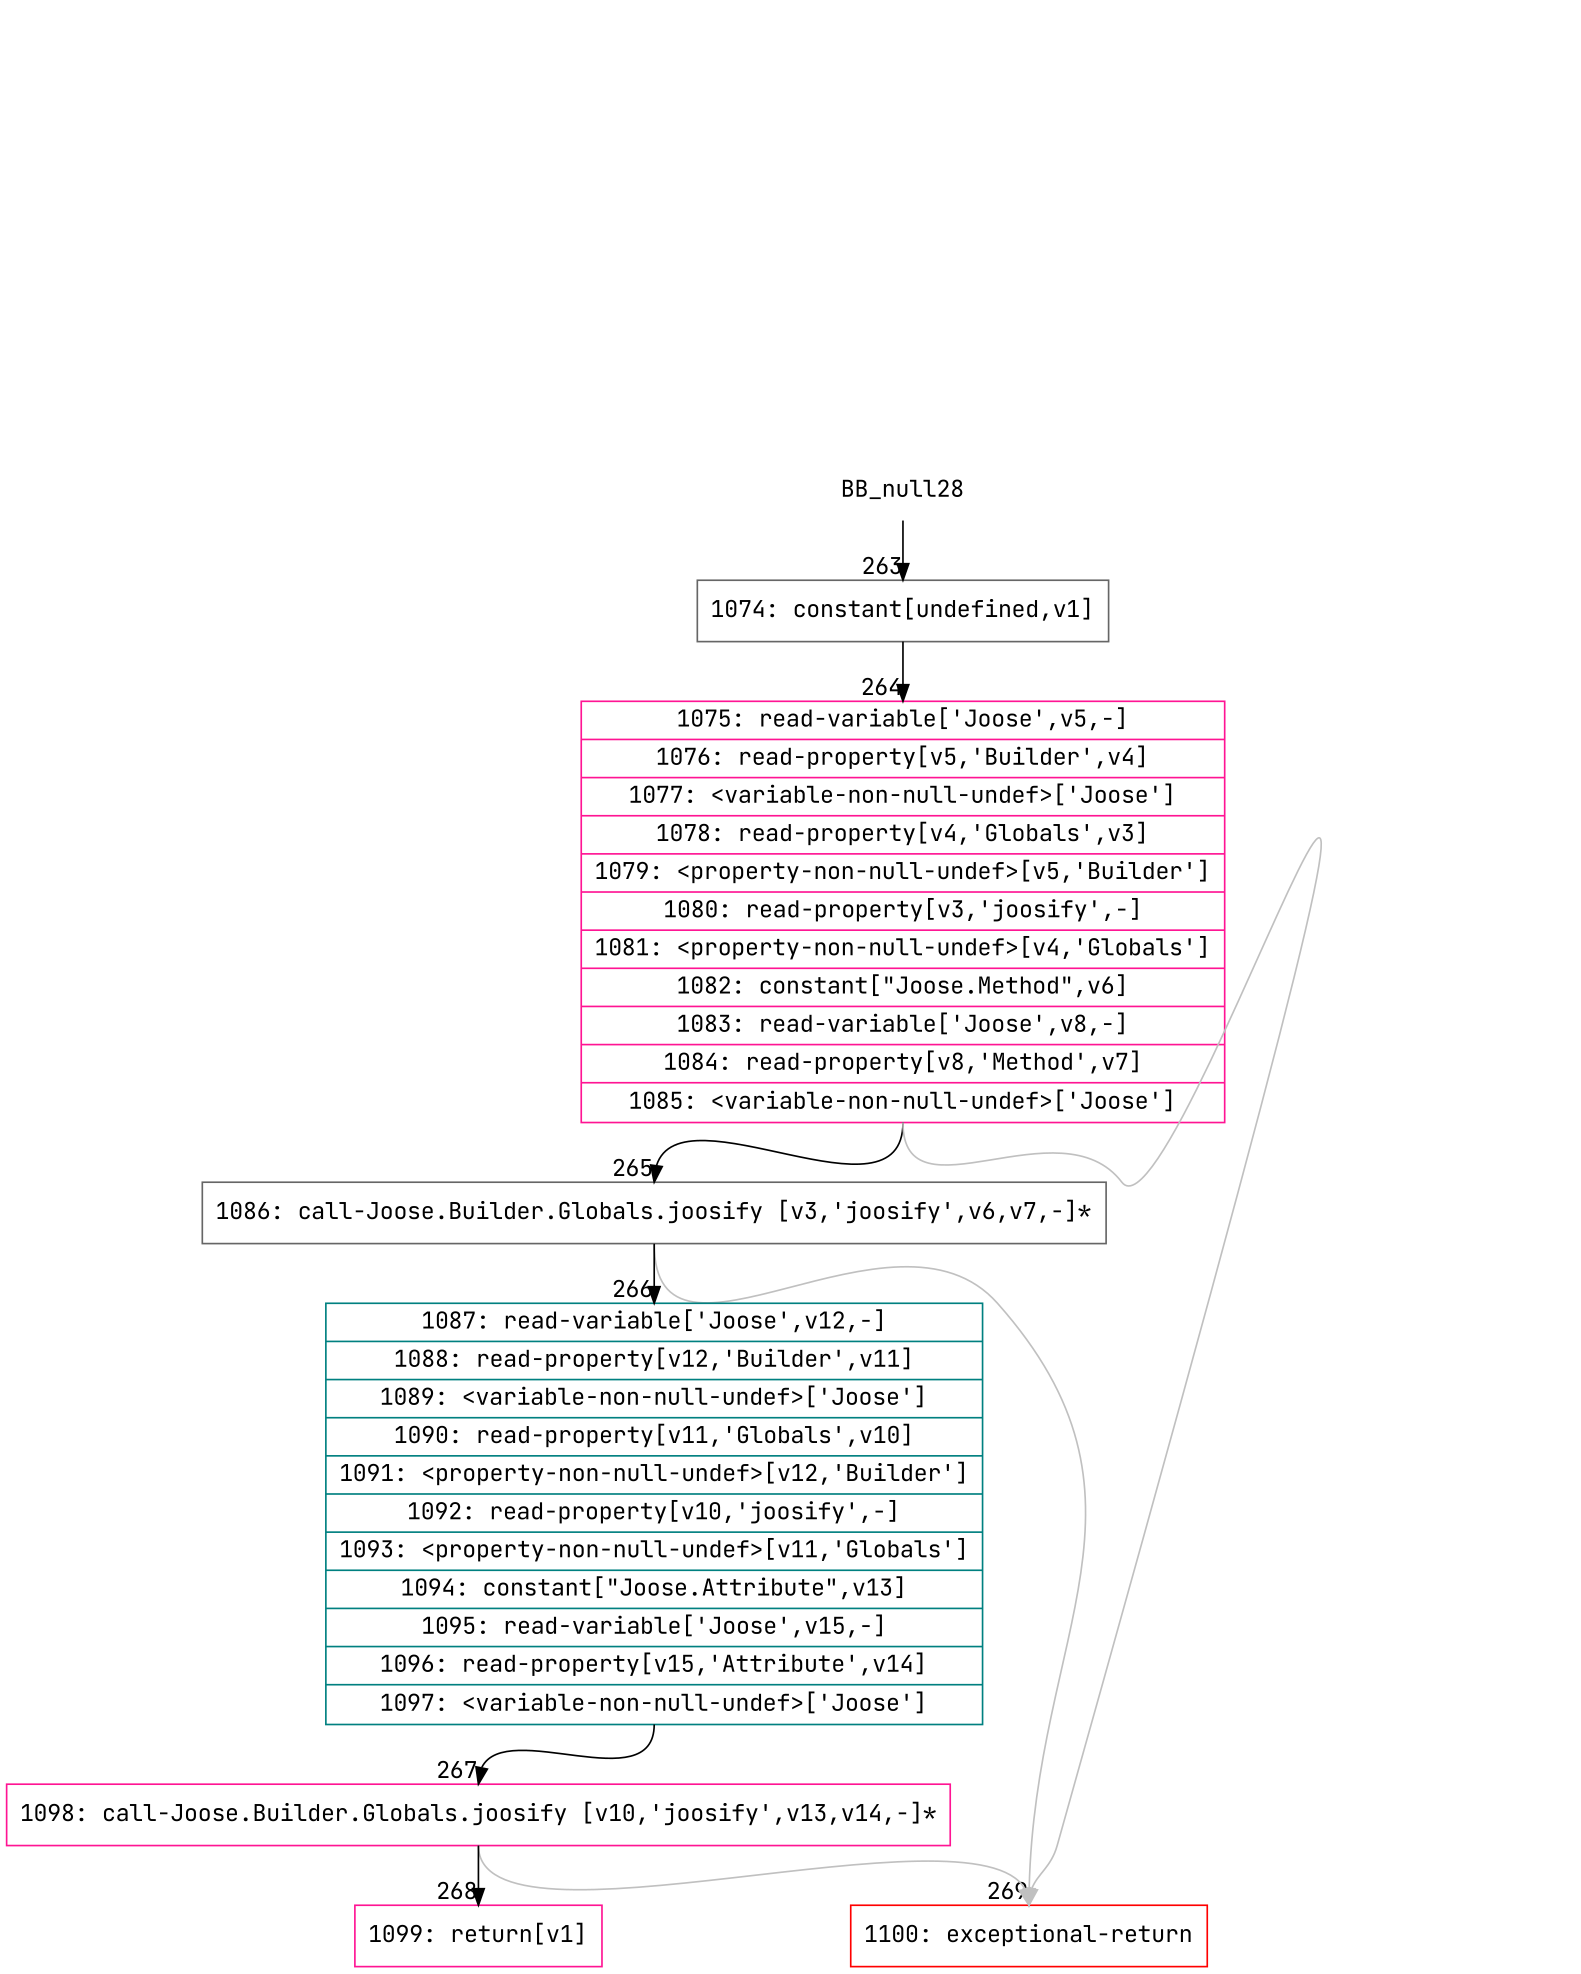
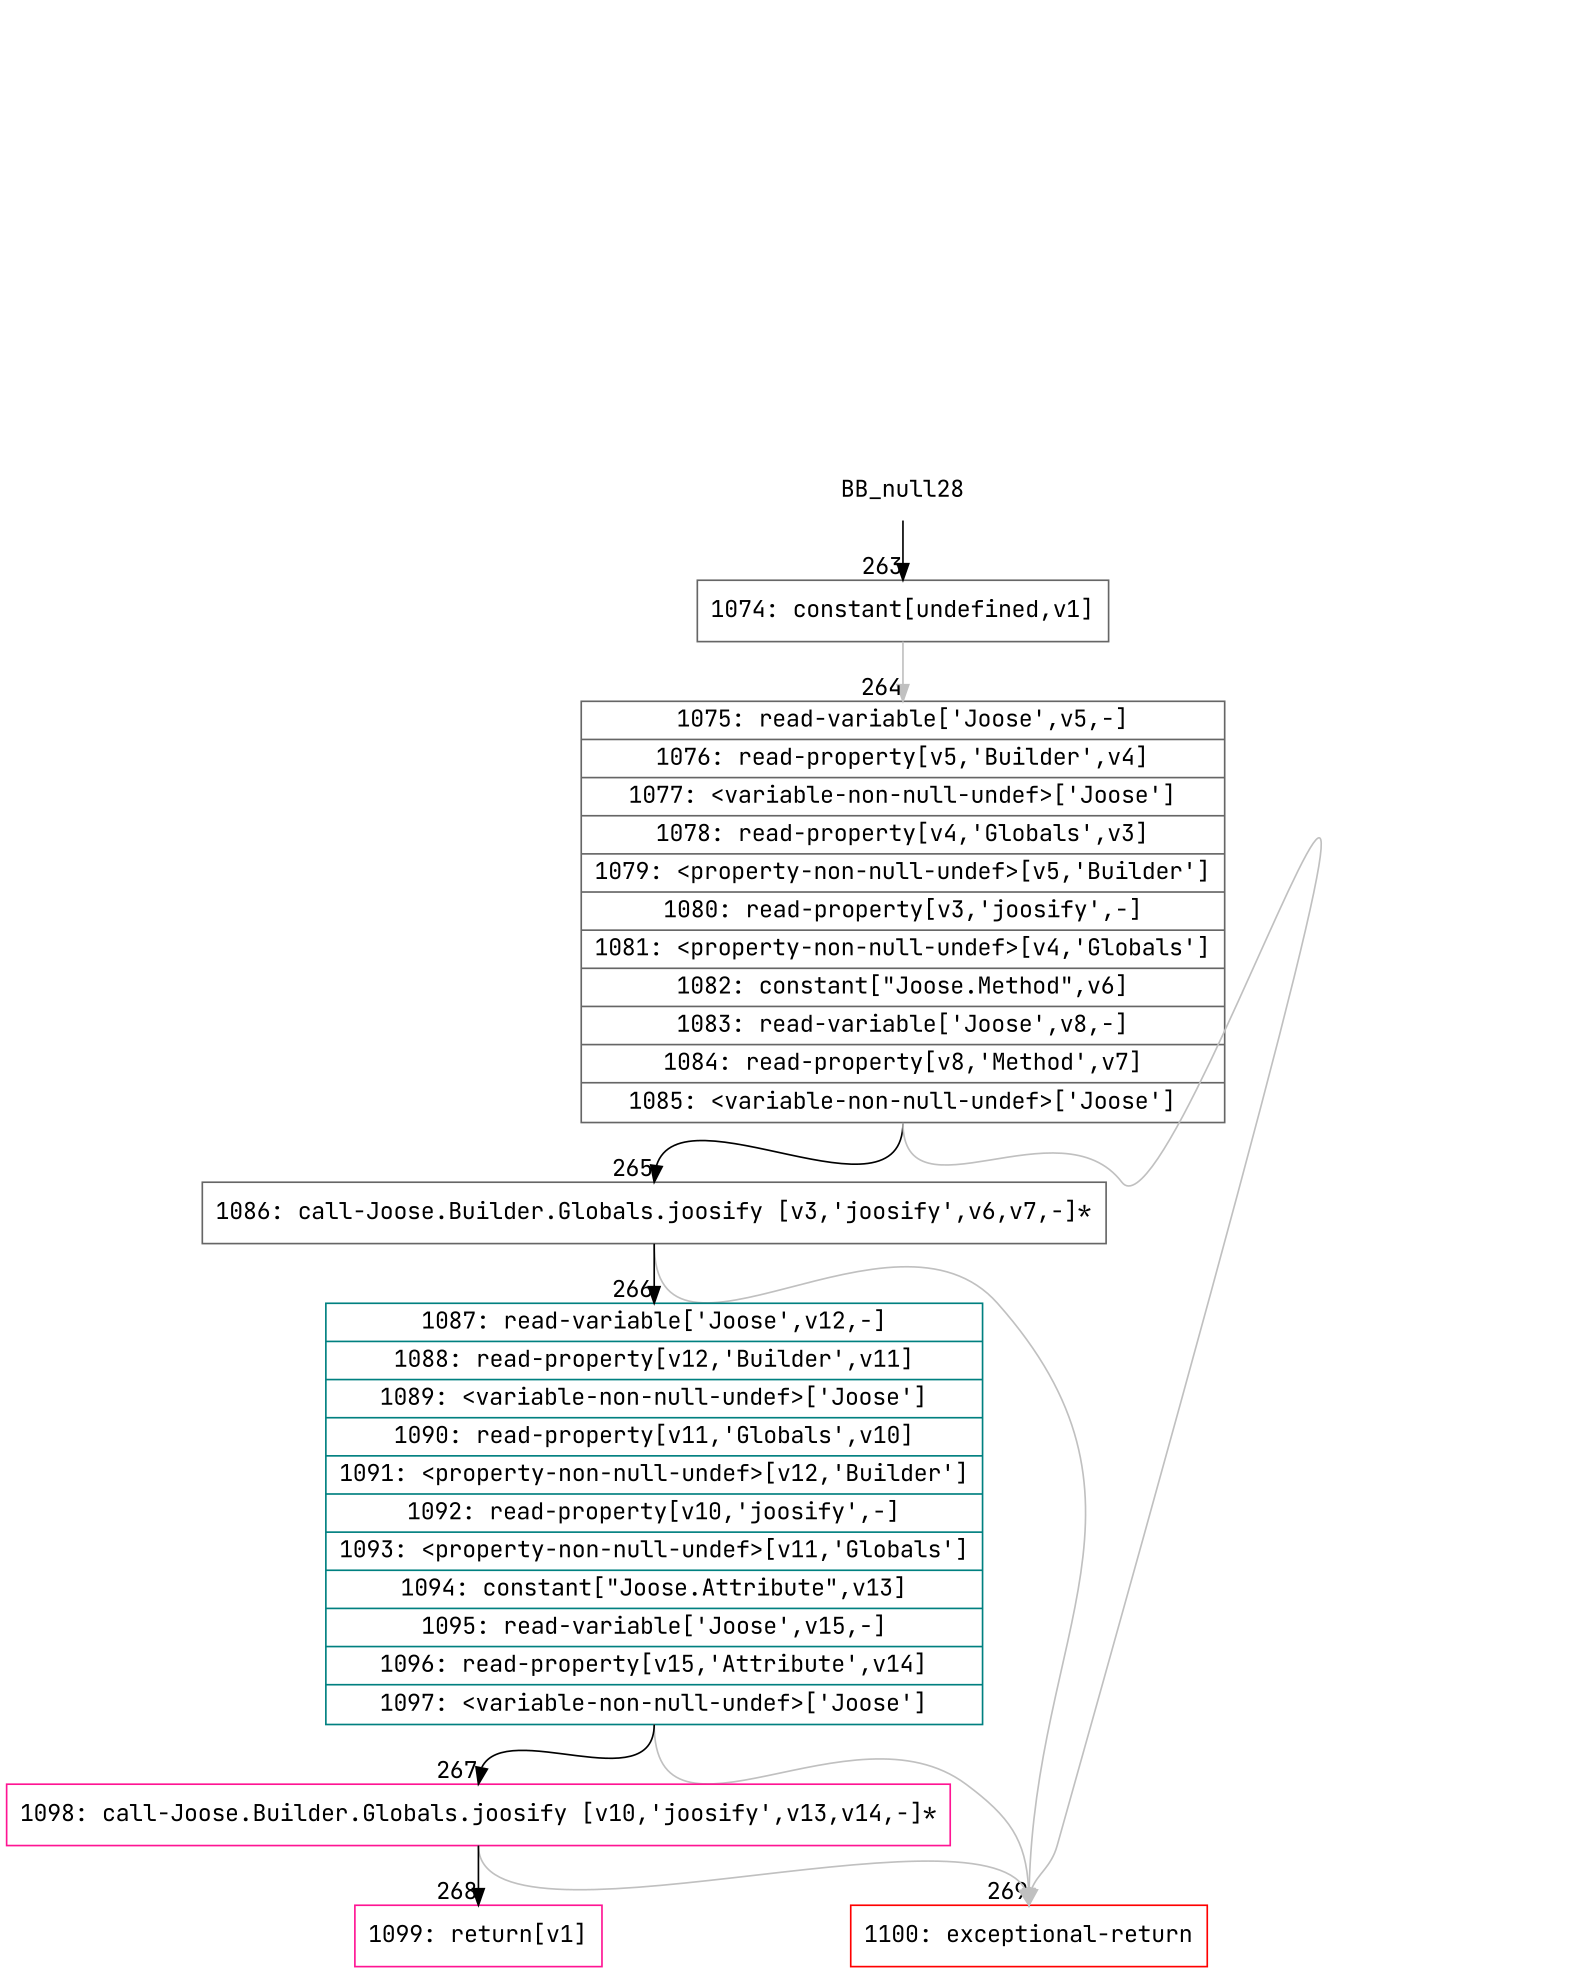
(903, 663) -> (903, 663)
(903, 912) -> (903, 912)
none -> (856, 1761)
